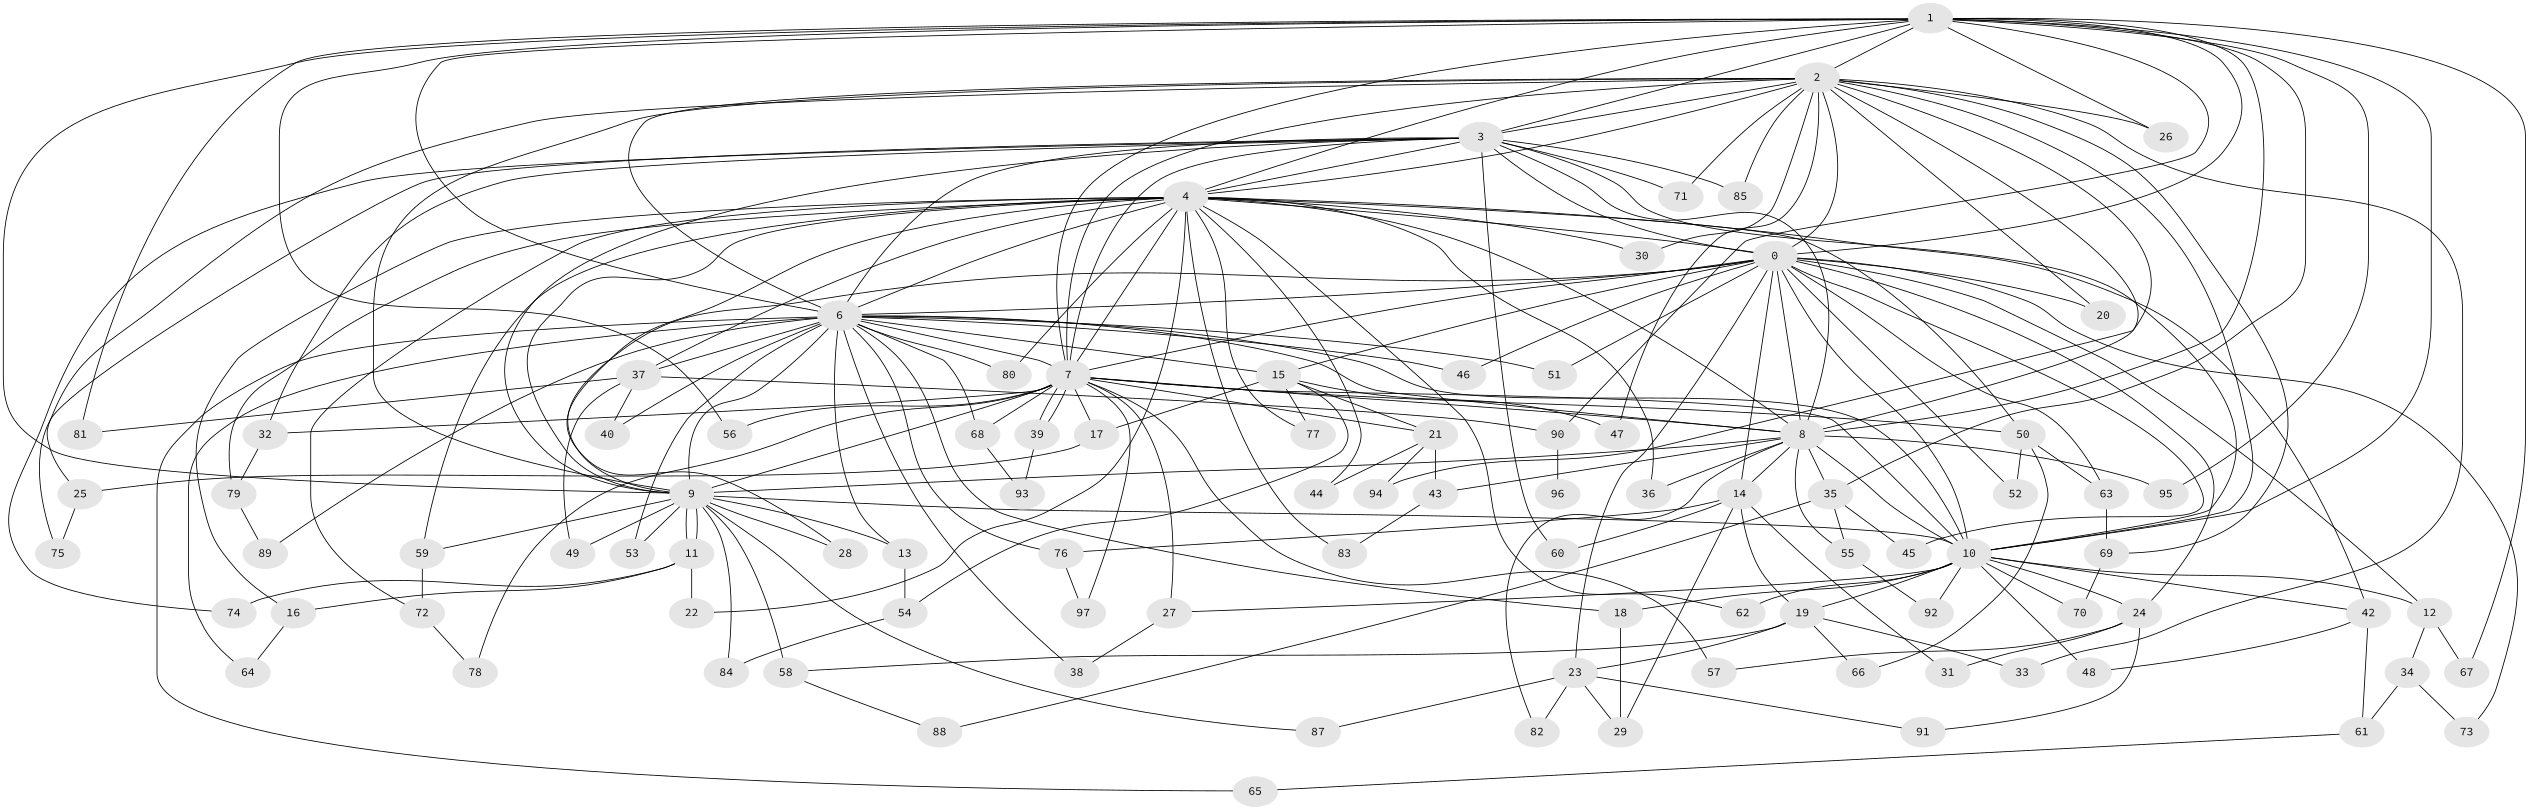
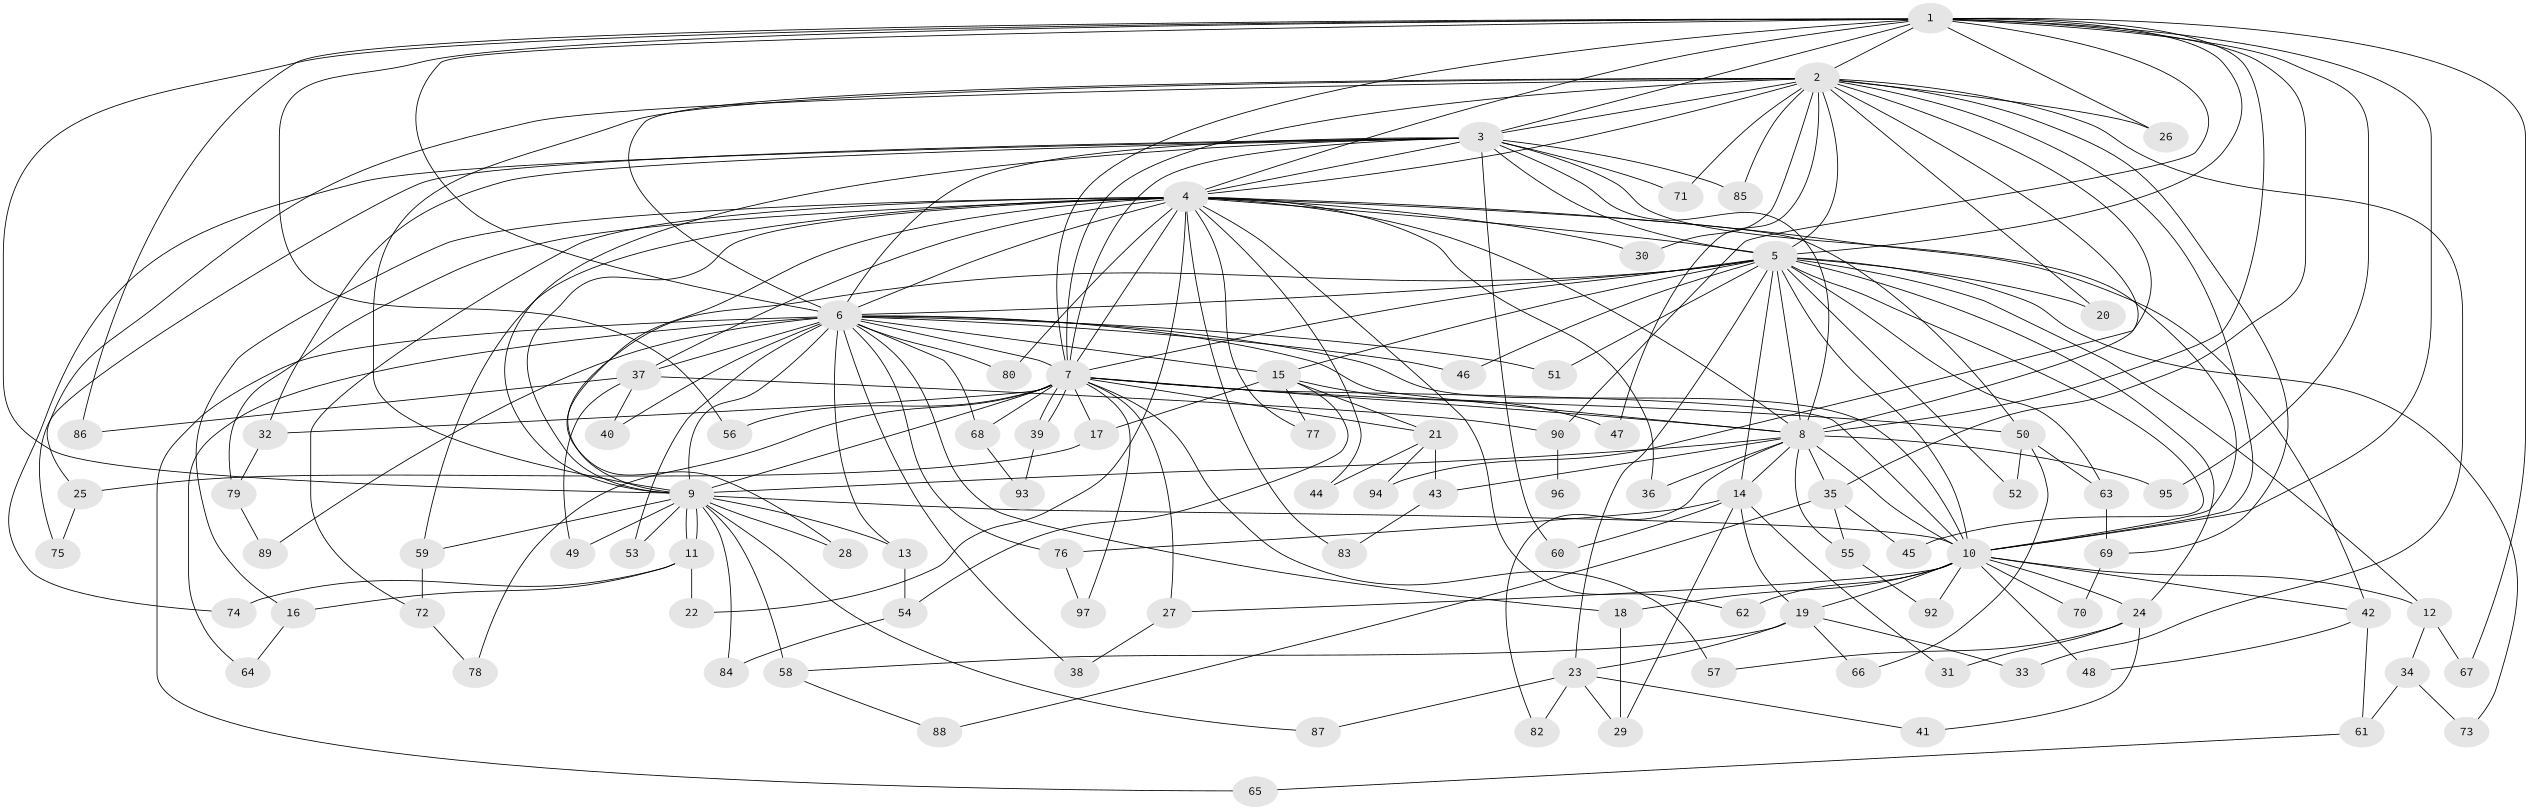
(1775, 256) -> (1775, 256)
(80, 435) -> (80, 435)
(1923, 732) -> (1923, 732)
